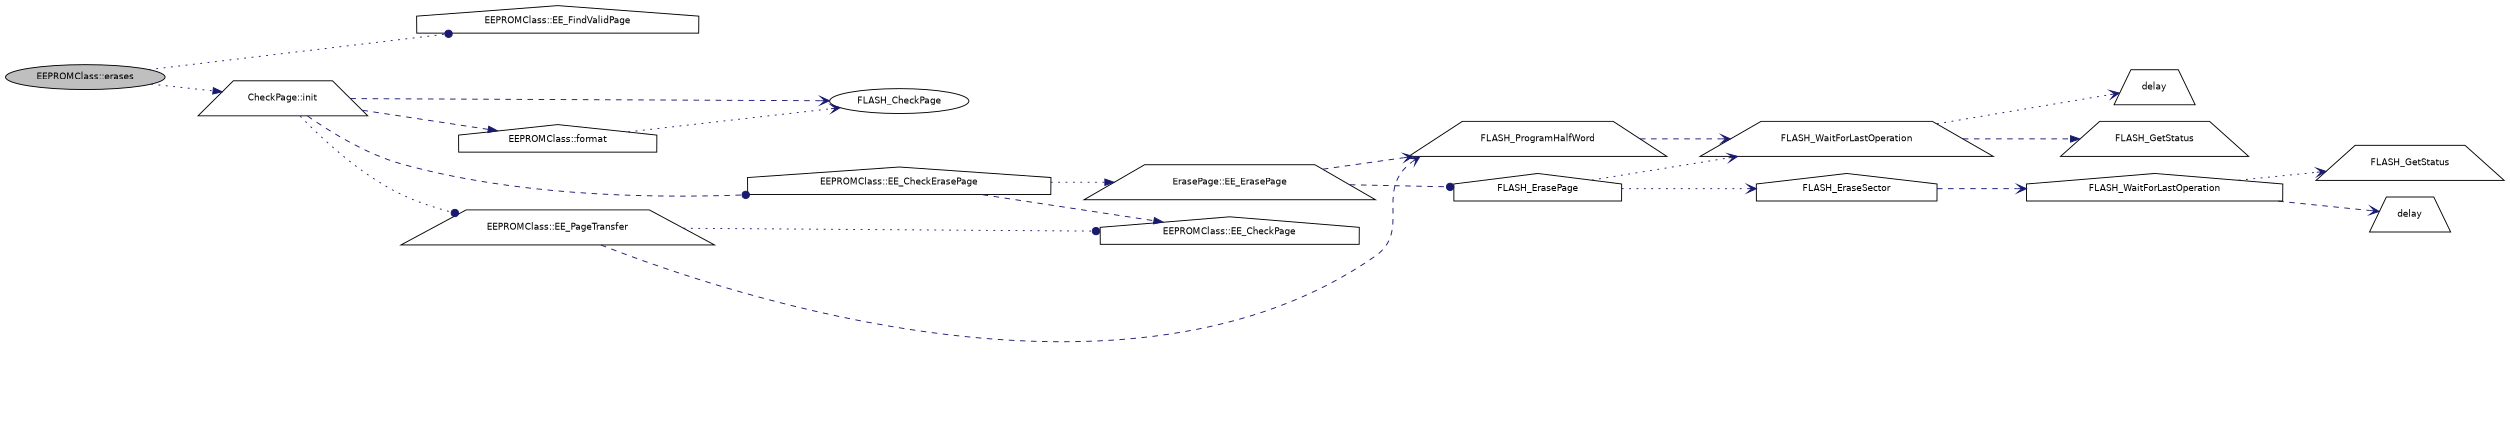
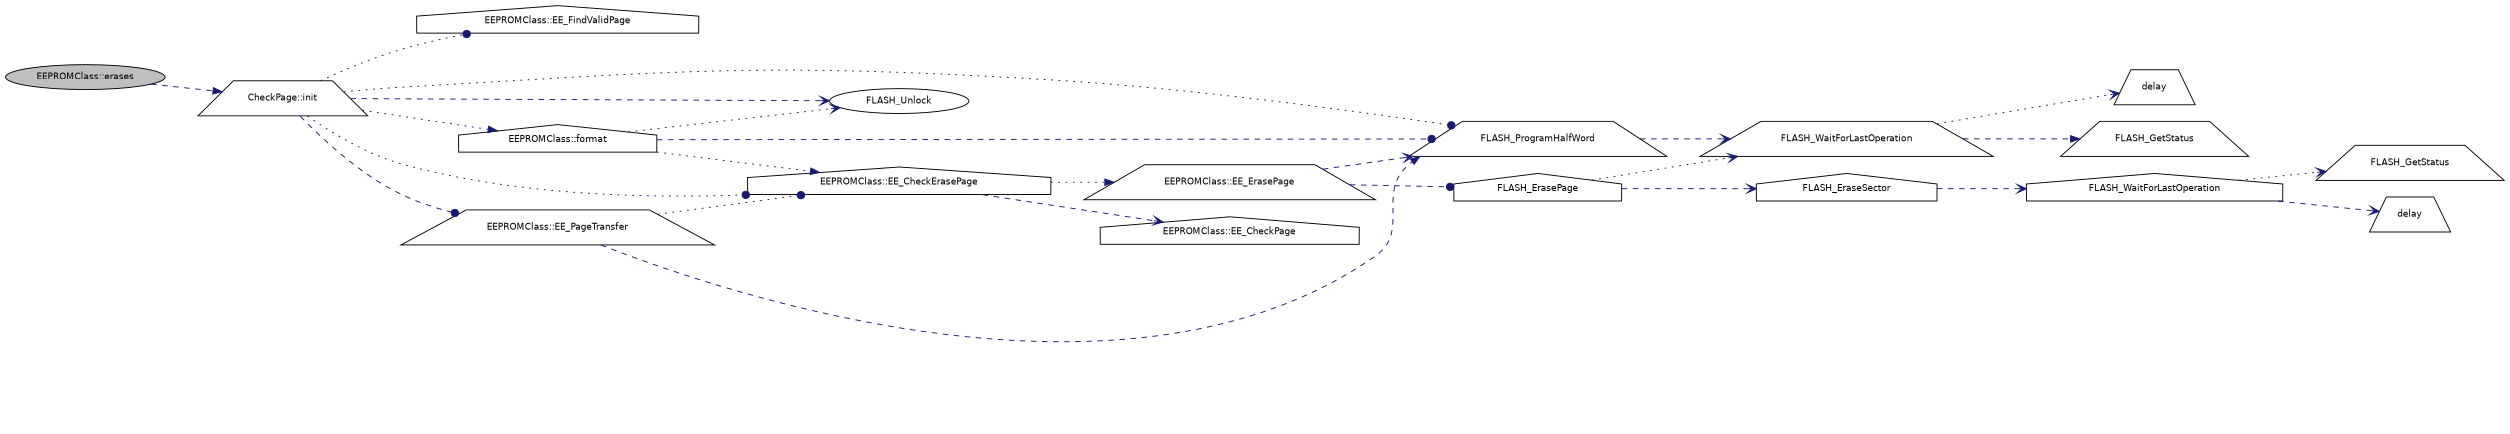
(297, 52) -> (390, 53)
none -> (897, 72)
(182, 87) -> (182, 87)
(899, 101) -> (899, 101)
(425, 120) -> (425, 120)
none -> (1042, 139)
none -> (734, 162)
(369, 175) -> (369, 175)
(1230, 182) -> (1230, 182)
(518, 186) -> (518, 186)
(1684, 189) -> (1684, 189)
(1068, 208) -> (1068, 208)
(888, 230) -> (727, 205)
(1043, 341) -> (1043, 341)
